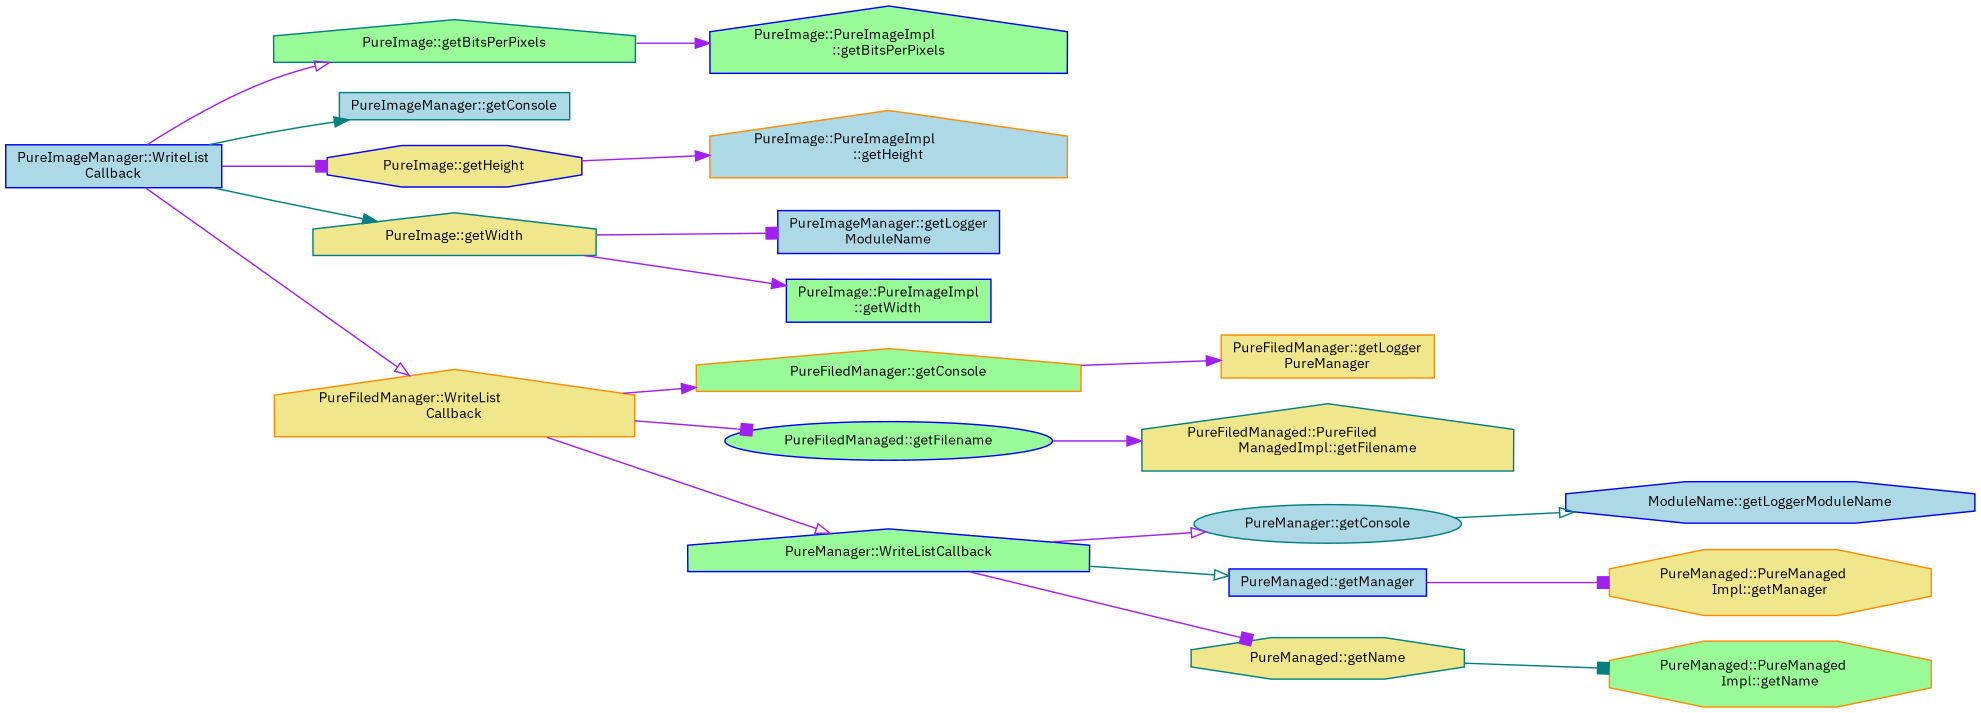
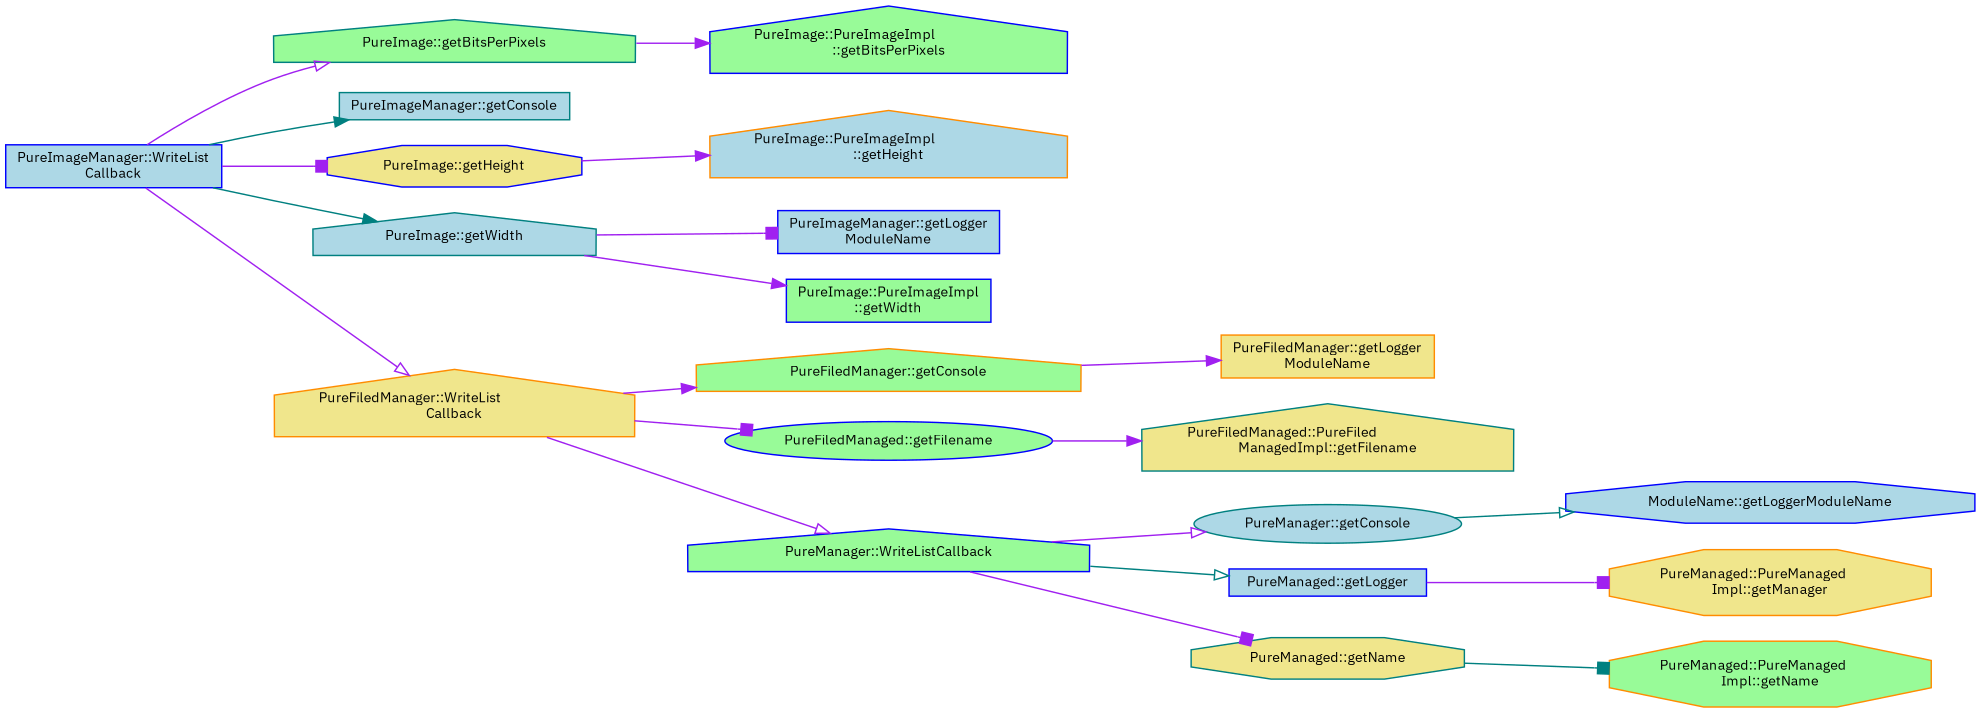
(455, 236) -> (455, 236)
(1328, 357) -> (1328, 357)
(1328, 583) -> (1328, 583)
